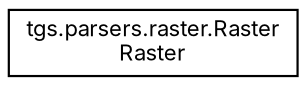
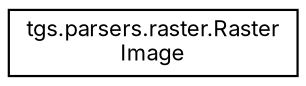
(153, 43) -> (153, 43)
